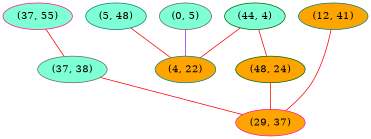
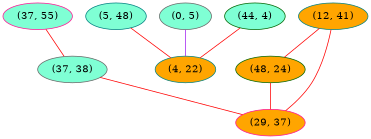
(263, 43) -> (302, 43)
